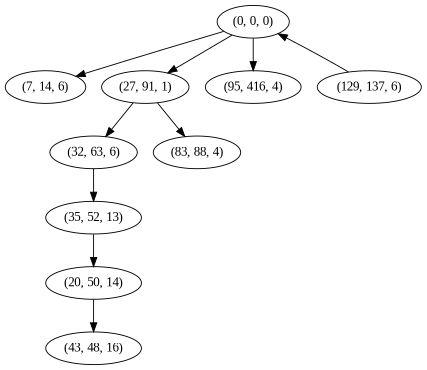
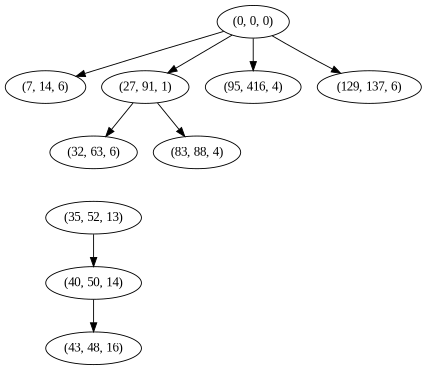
(318, 55) -> (302, 53)
(94, 181) -> none
(94, 283) -> (94, 283)
